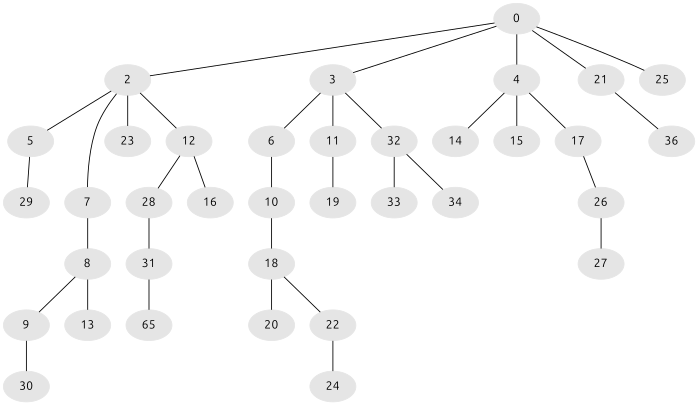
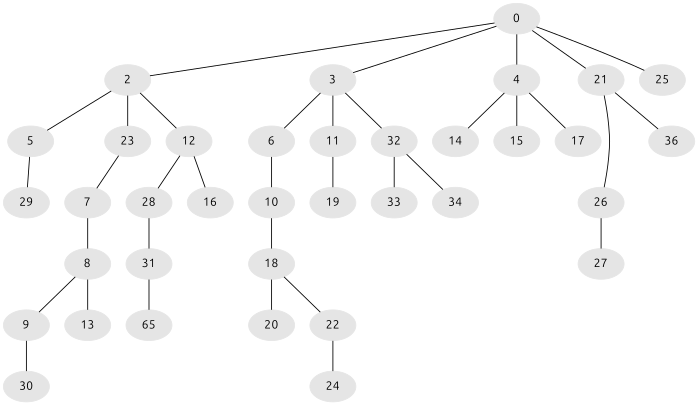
(93, 138) -> (108, 172)
(590, 172) -> (610, 141)
